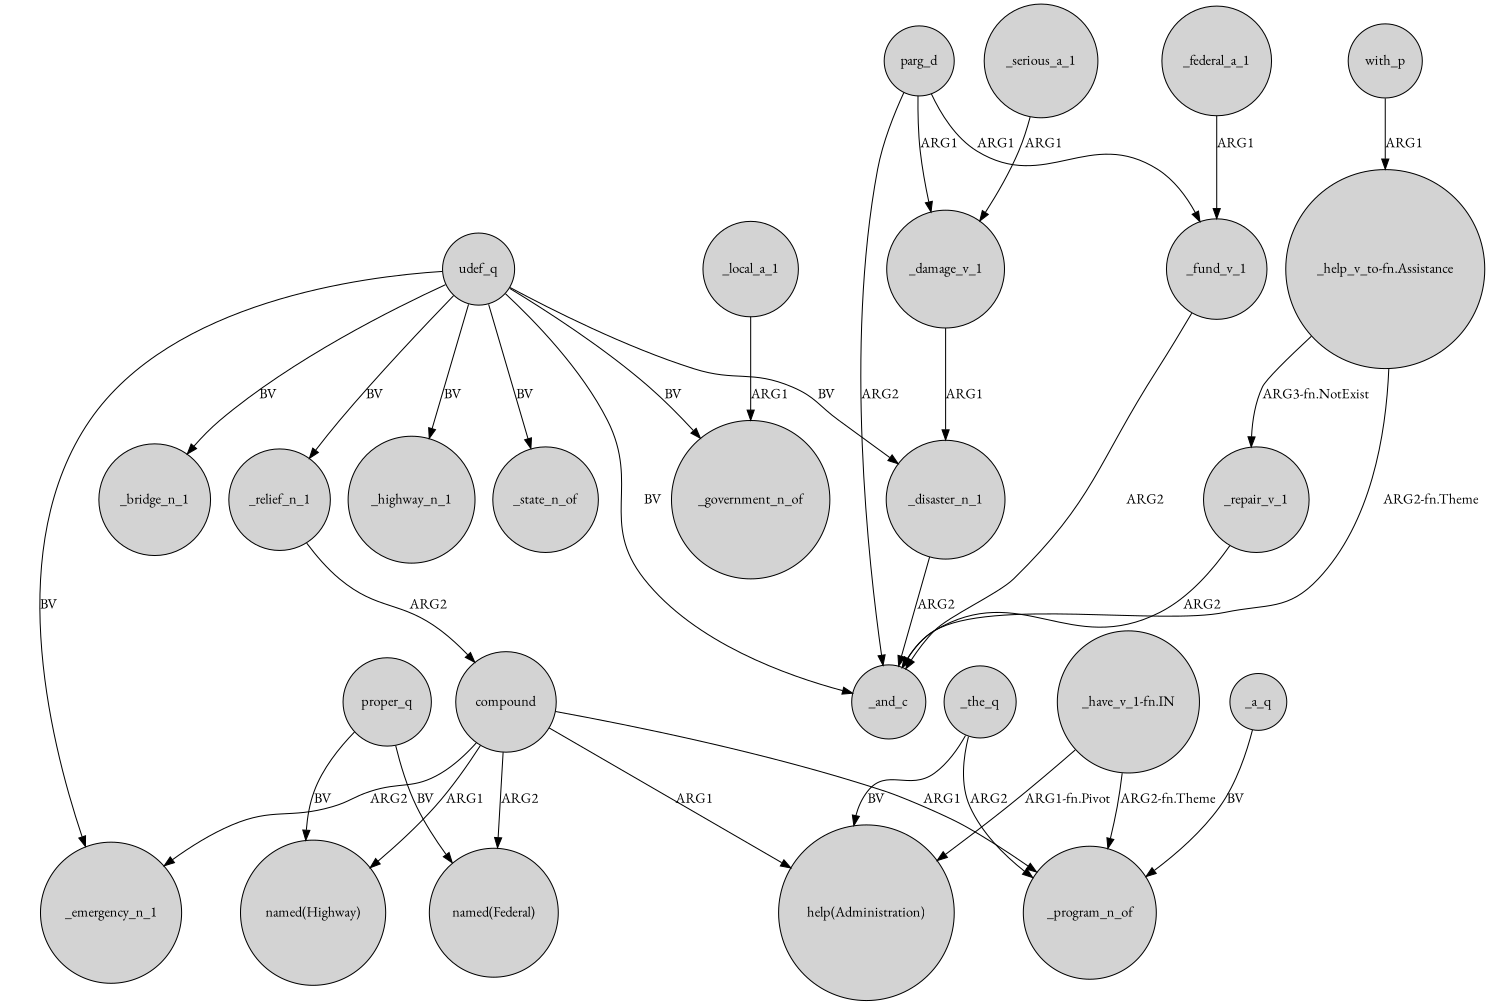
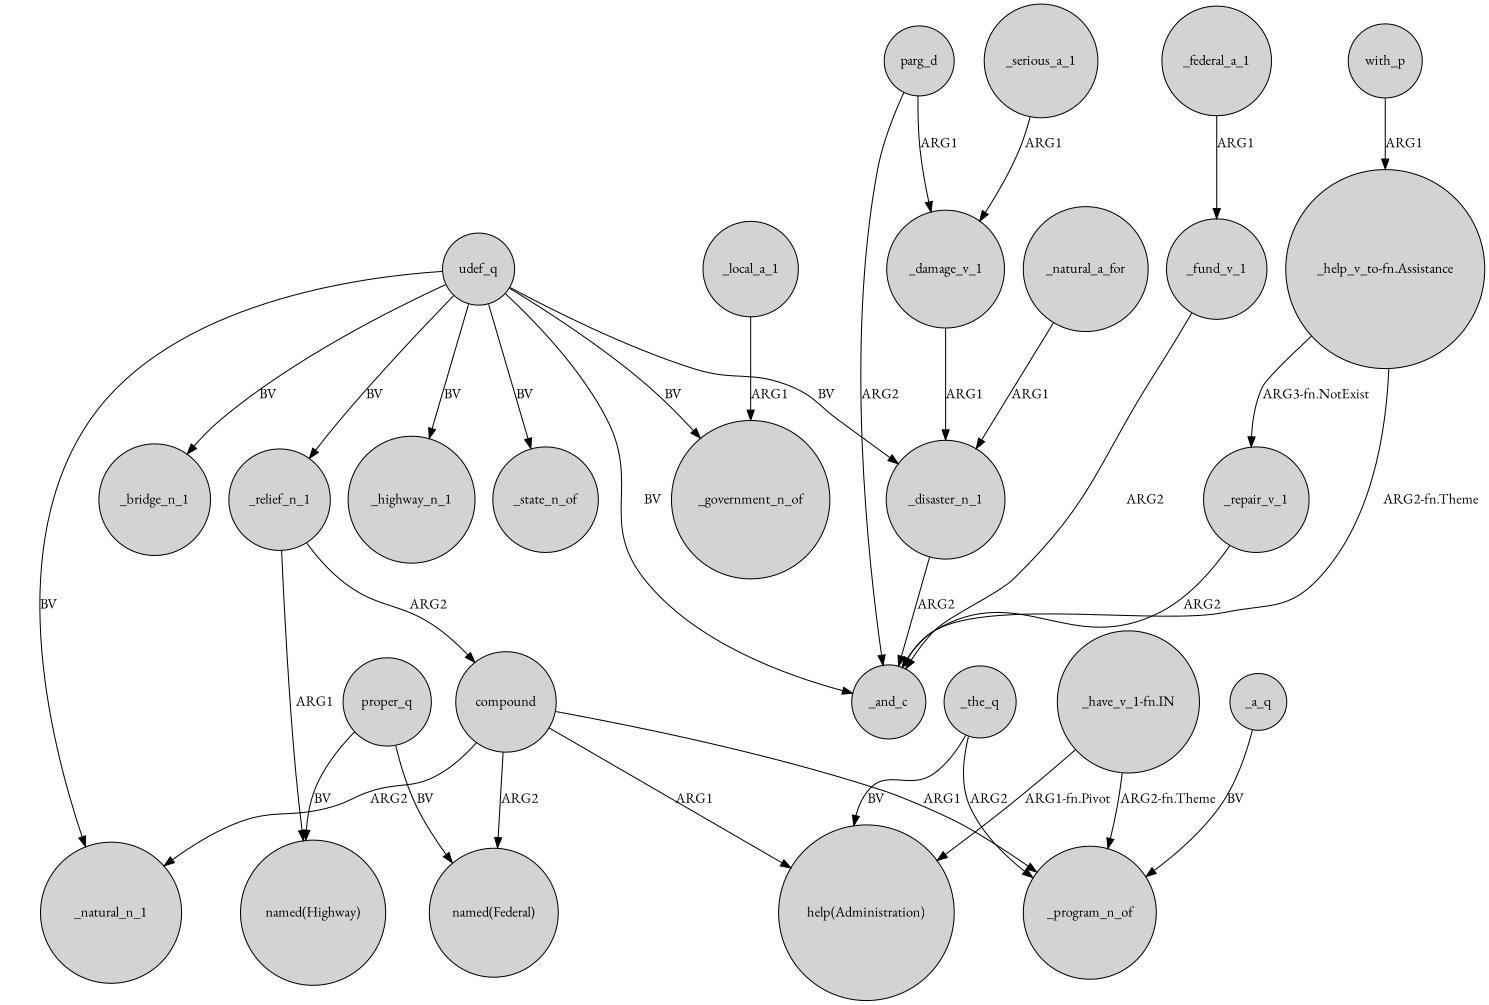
(1059, 161) -> none
none -> (1086, 269)
(434, 808) -> (289, 691)
(111, 913) -> (111, 913)
